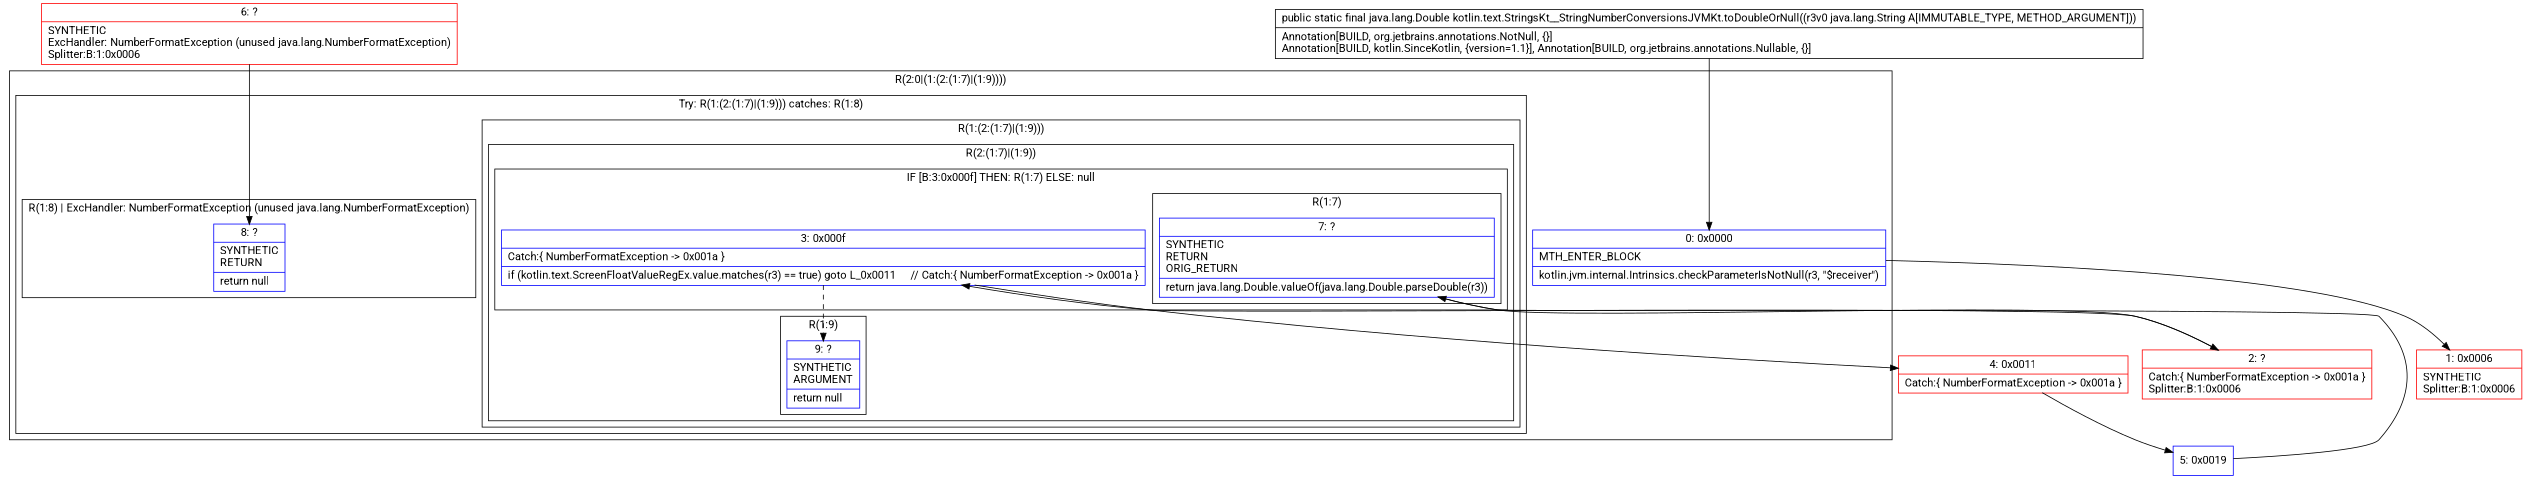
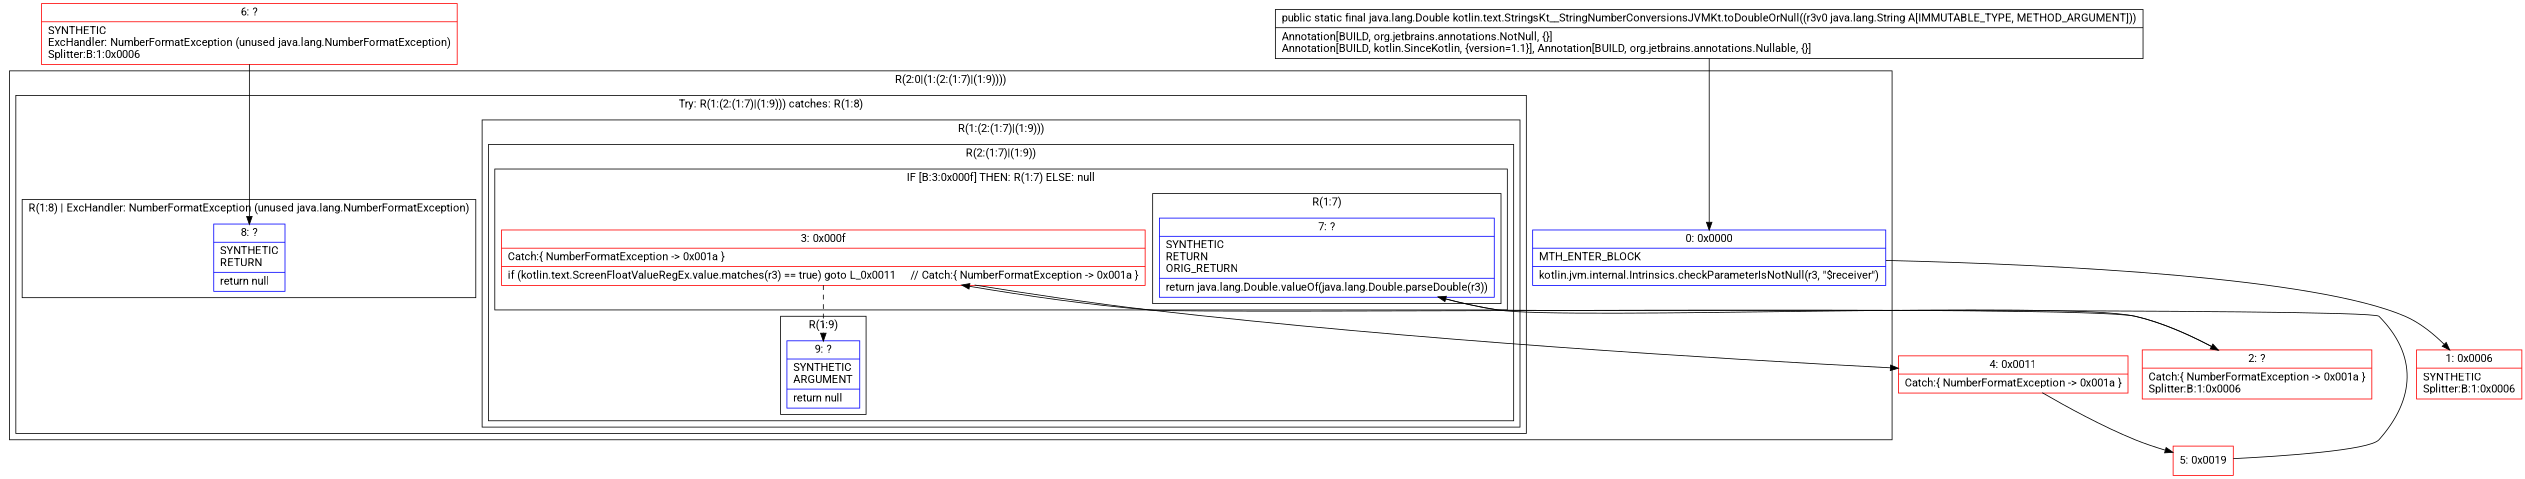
(823, 258) -> (823, 258)
(2203, 461) -> (2203, 461)
